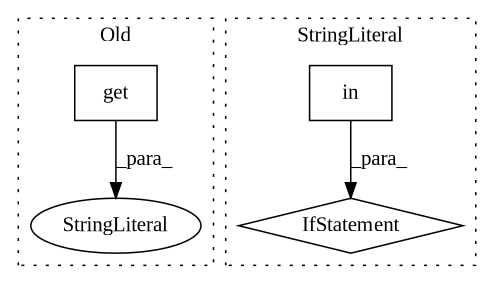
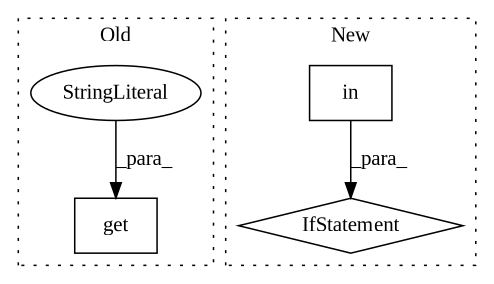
(351, 36) -> (351, 36)
(116, 152) -> (116, 152)
